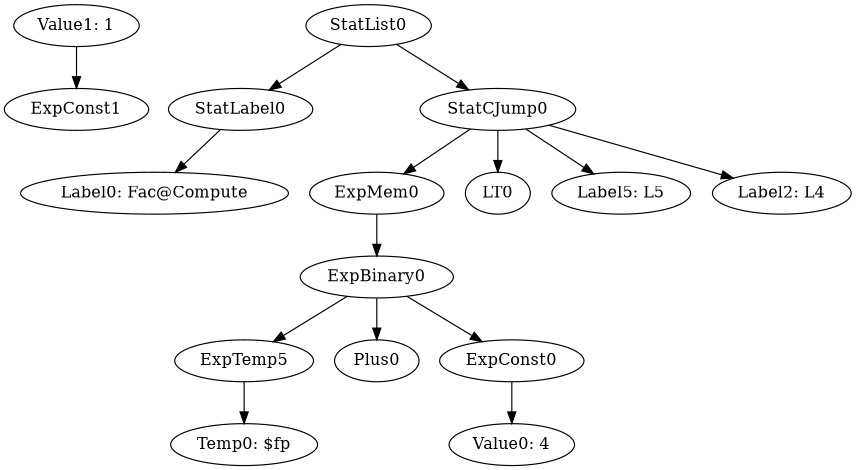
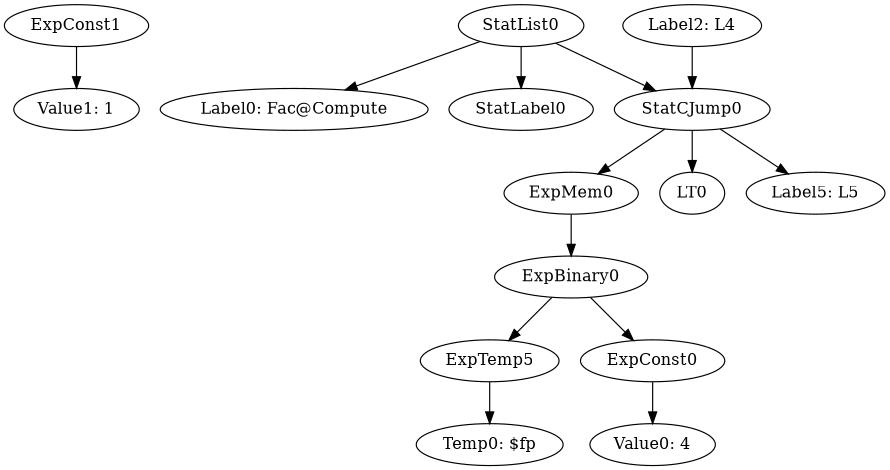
(77, 62) -> (77, 62)
(202, 147) -> (418, 64)
(635, 150) -> (692, 62)
(377, 361) -> none
